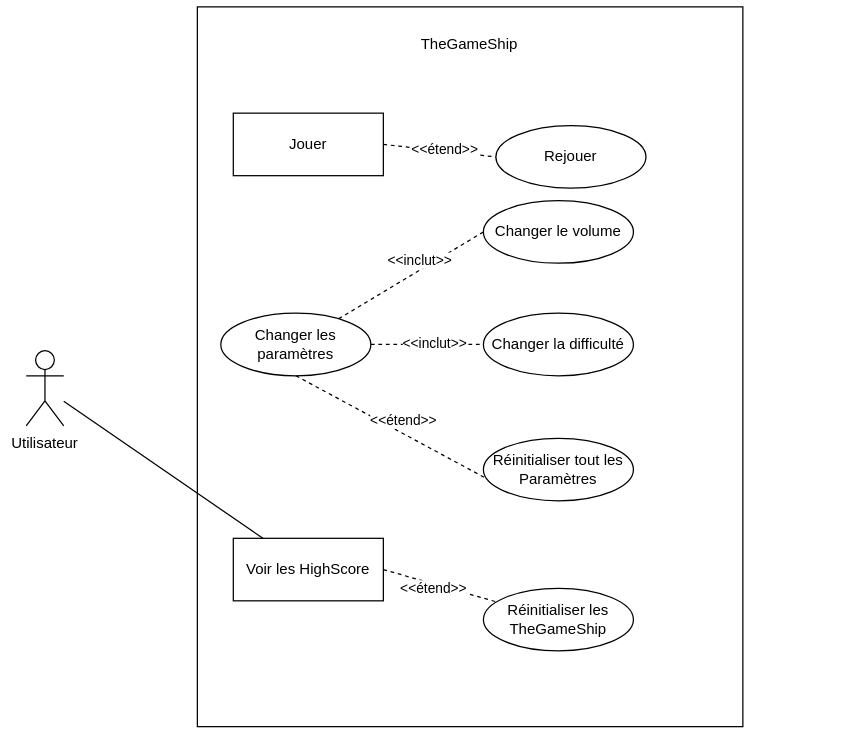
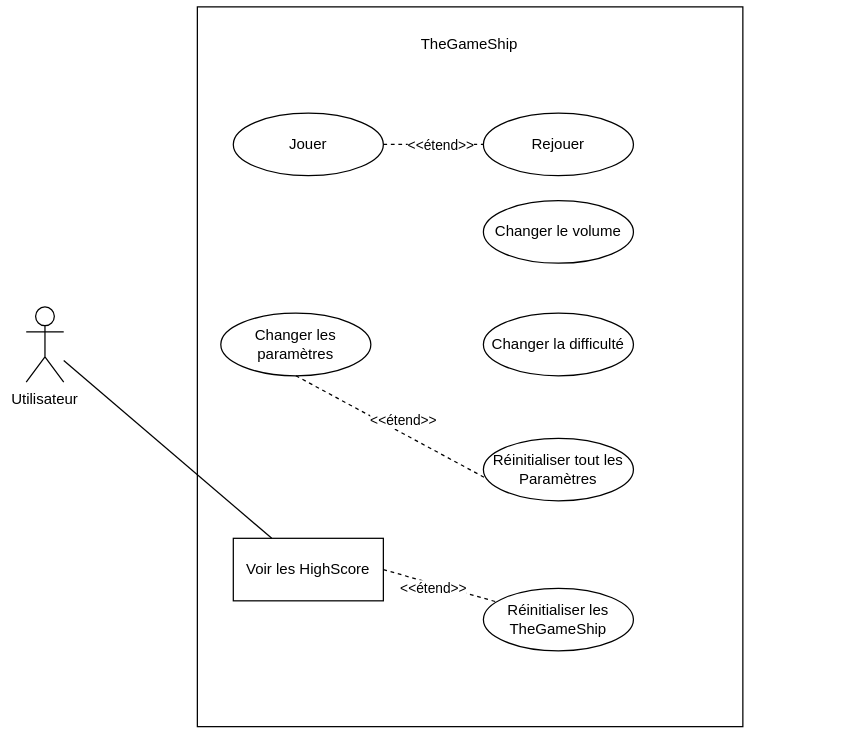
(308, 144) -> (308, 144)
(571, 157) -> (558, 144)
(411, 275) -> none
(426, 344) -> none
(45, 388) -> (45, 344)
